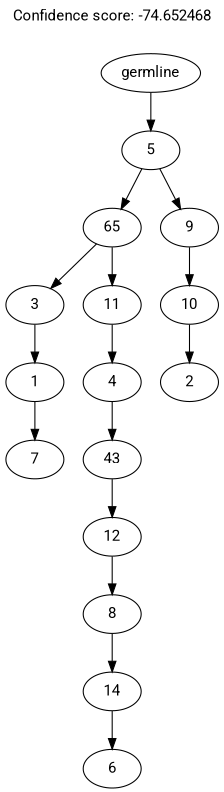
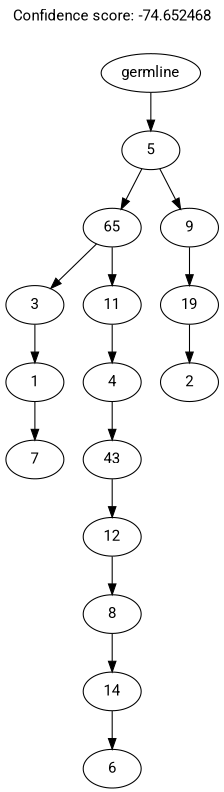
(189, 305) -> (189, 305)
